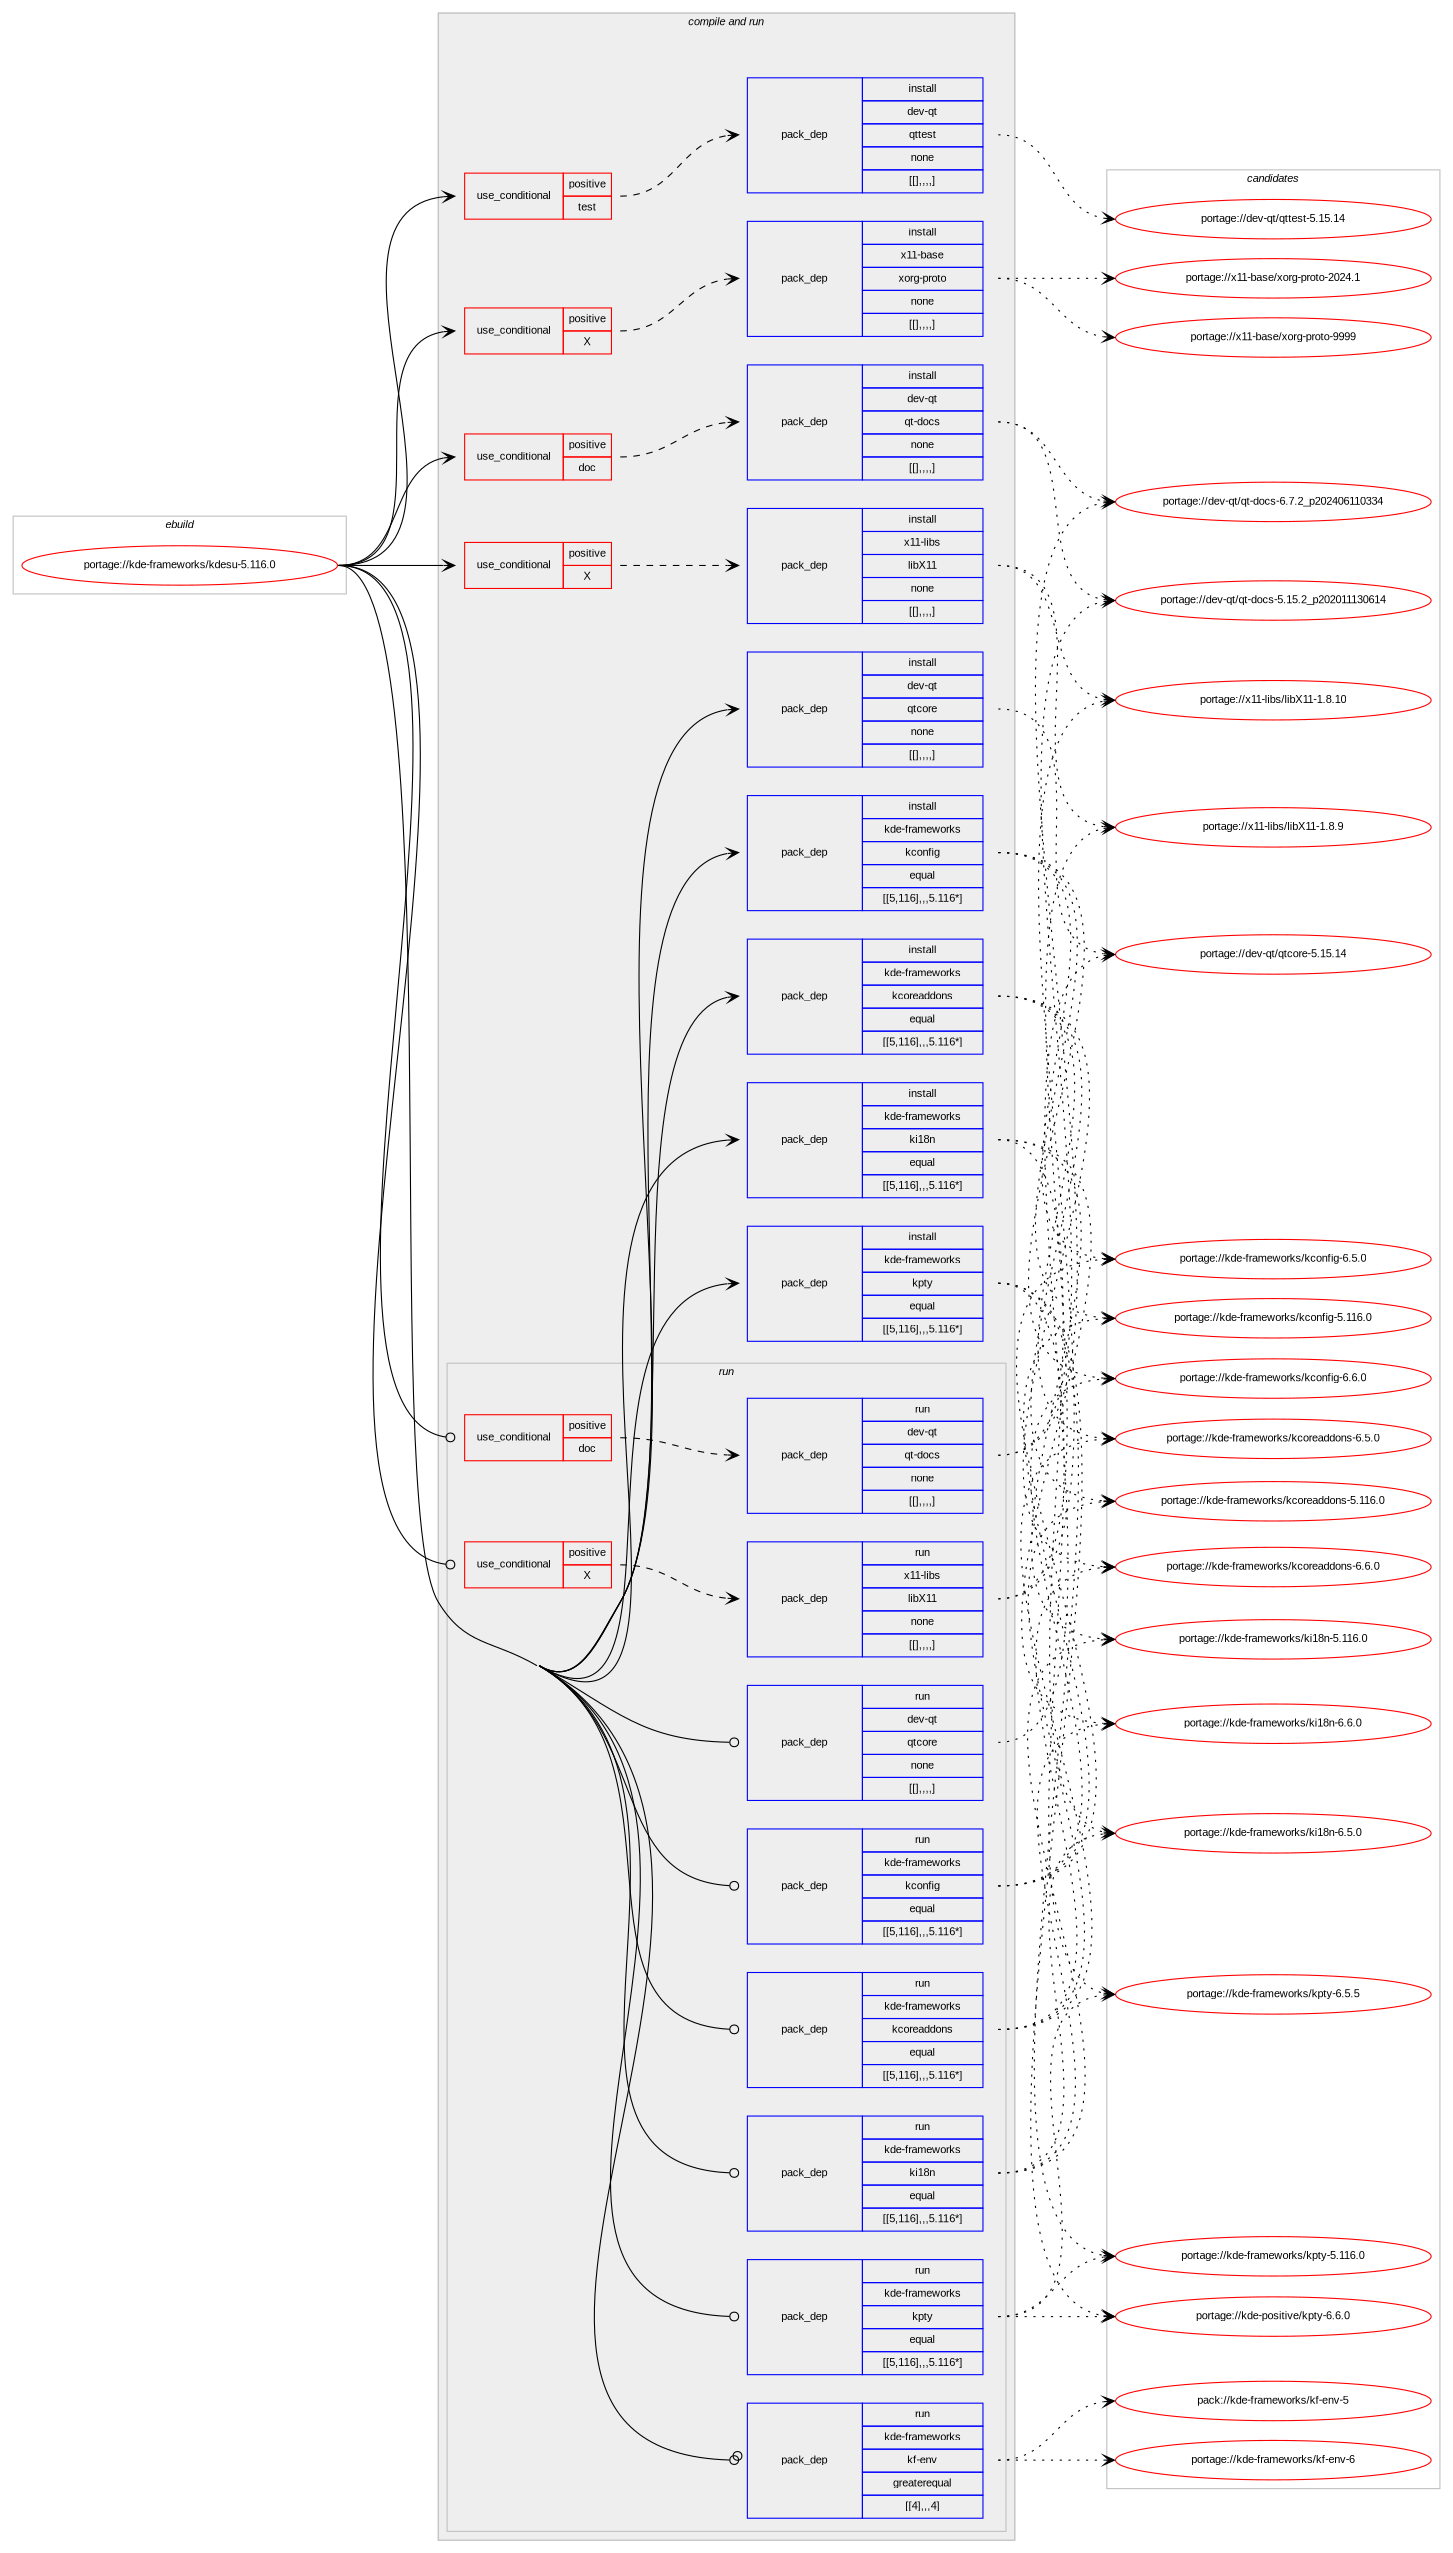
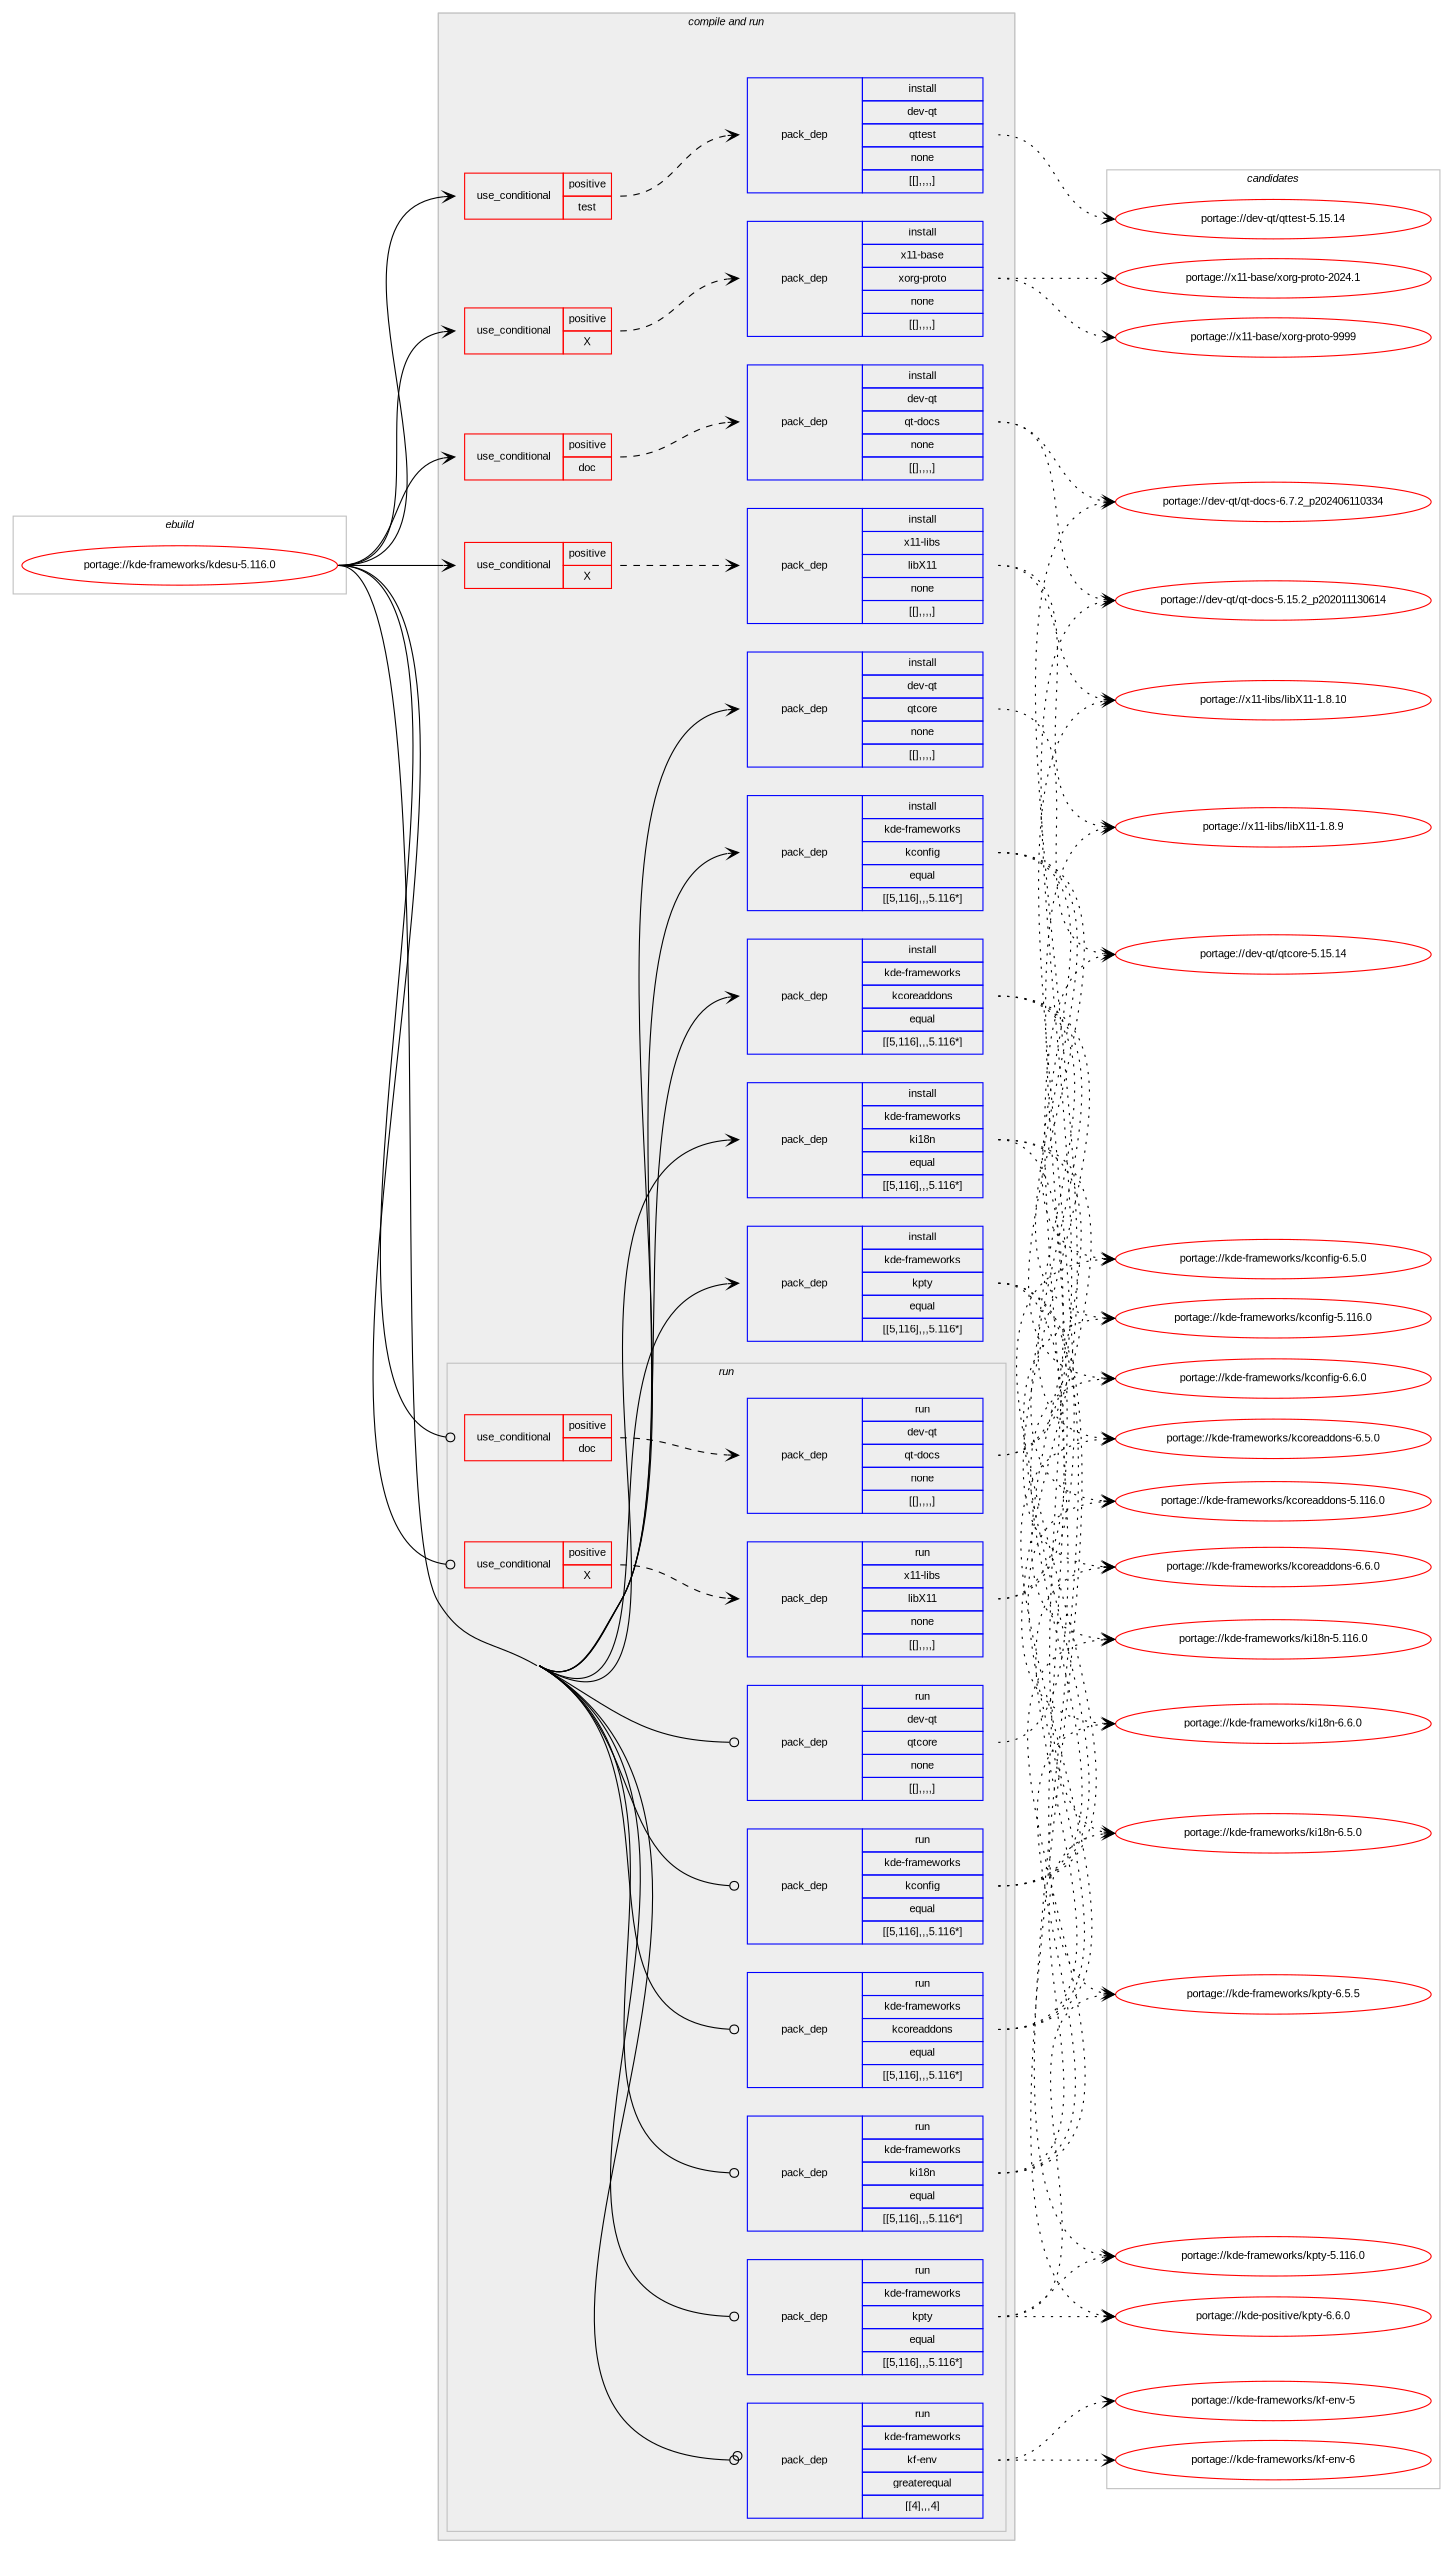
(1273, 2401) -> (1273, 2401)
